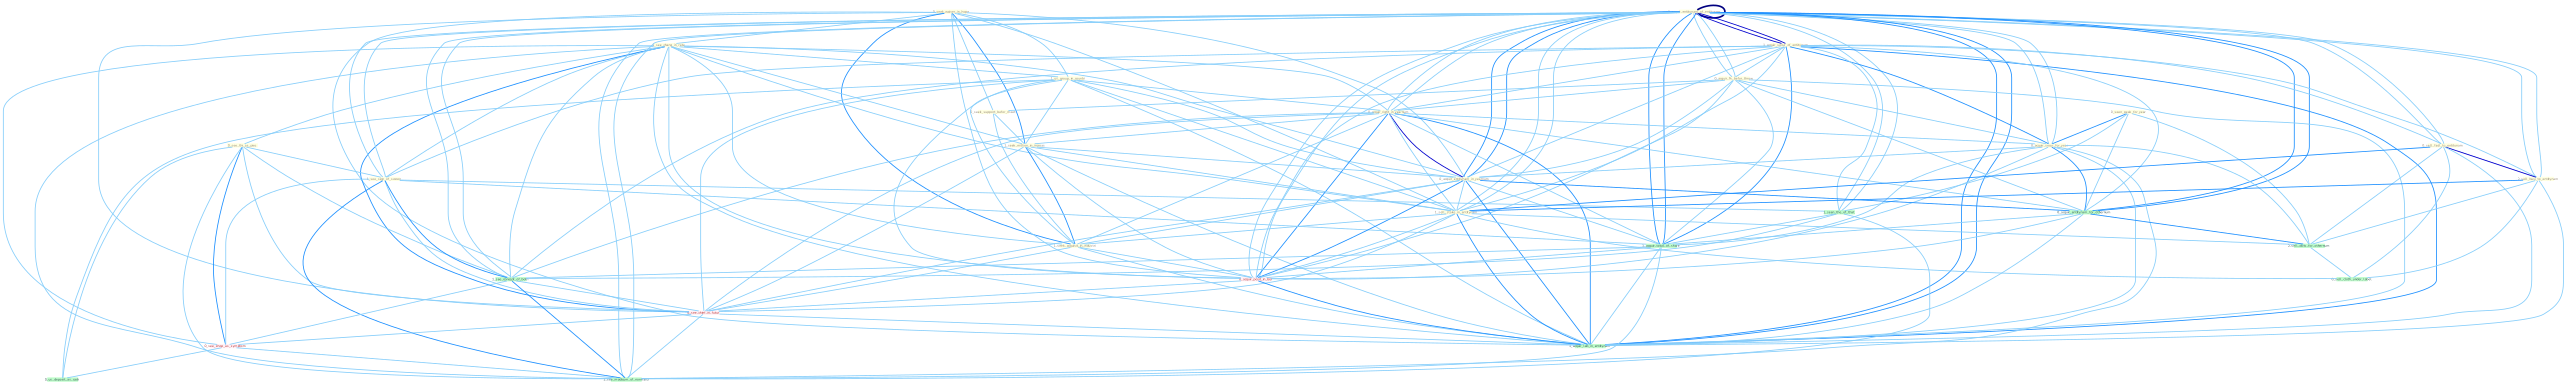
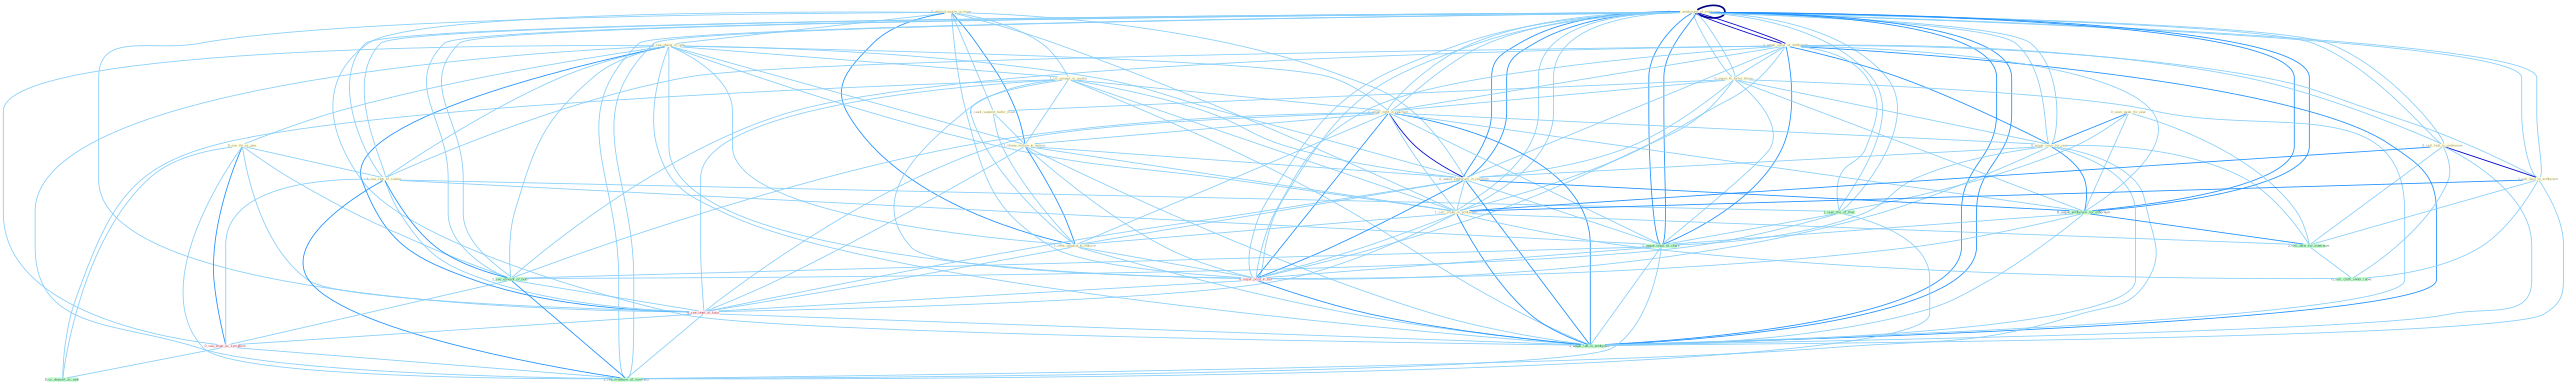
(951, 12) -> (951, 12)
(1069, 79) -> (1069, 79)
(1025, 145) -> (1025, 145)
